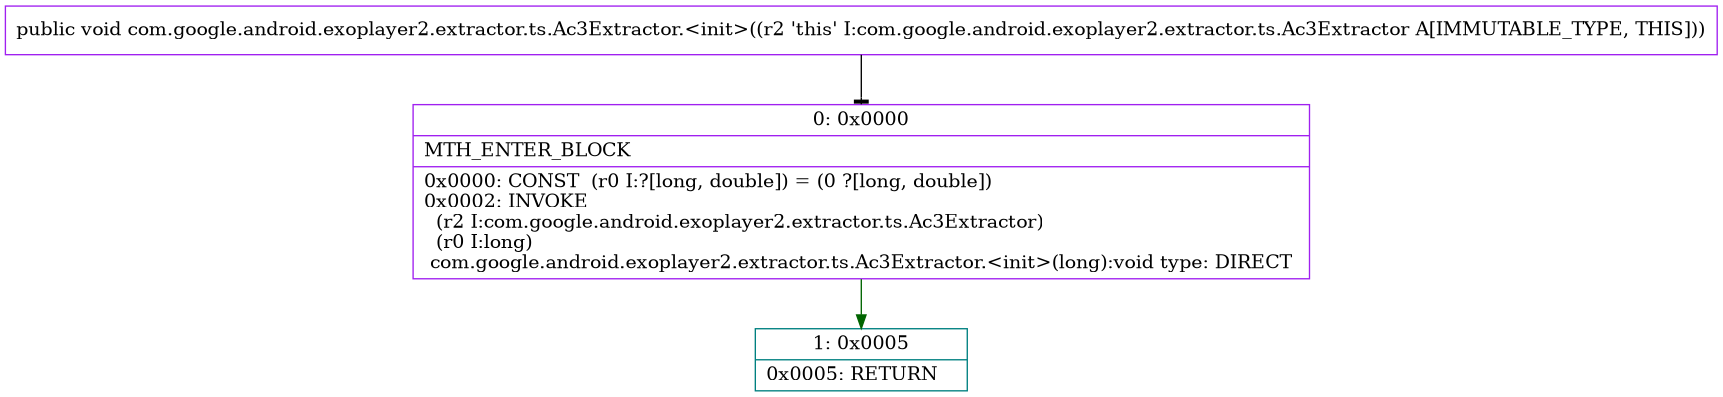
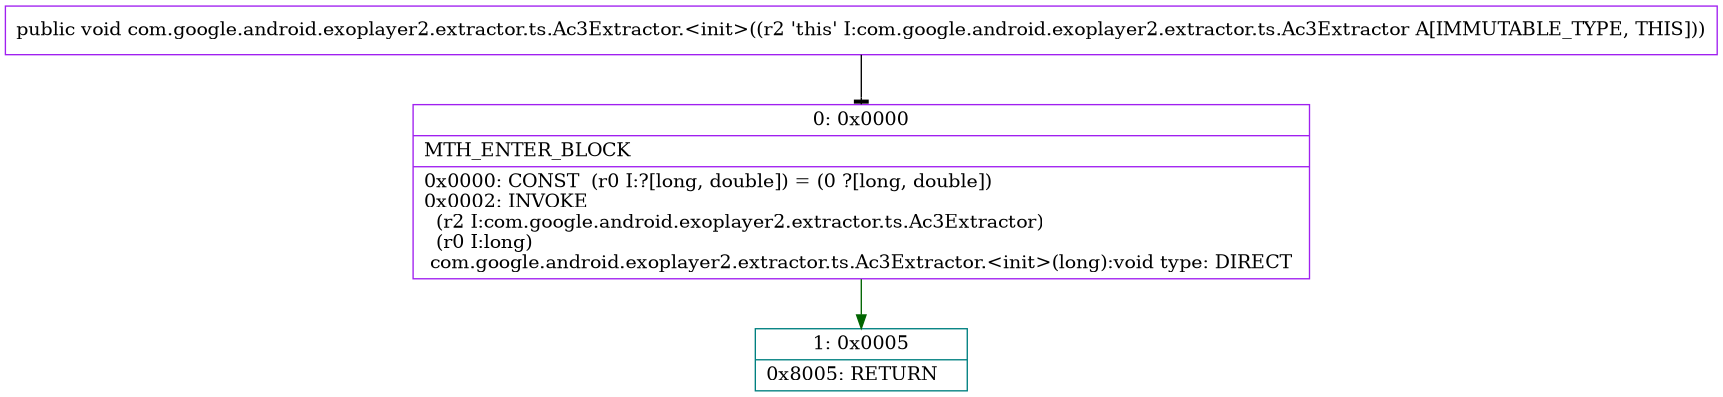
(861, 375) -> (861, 375)
